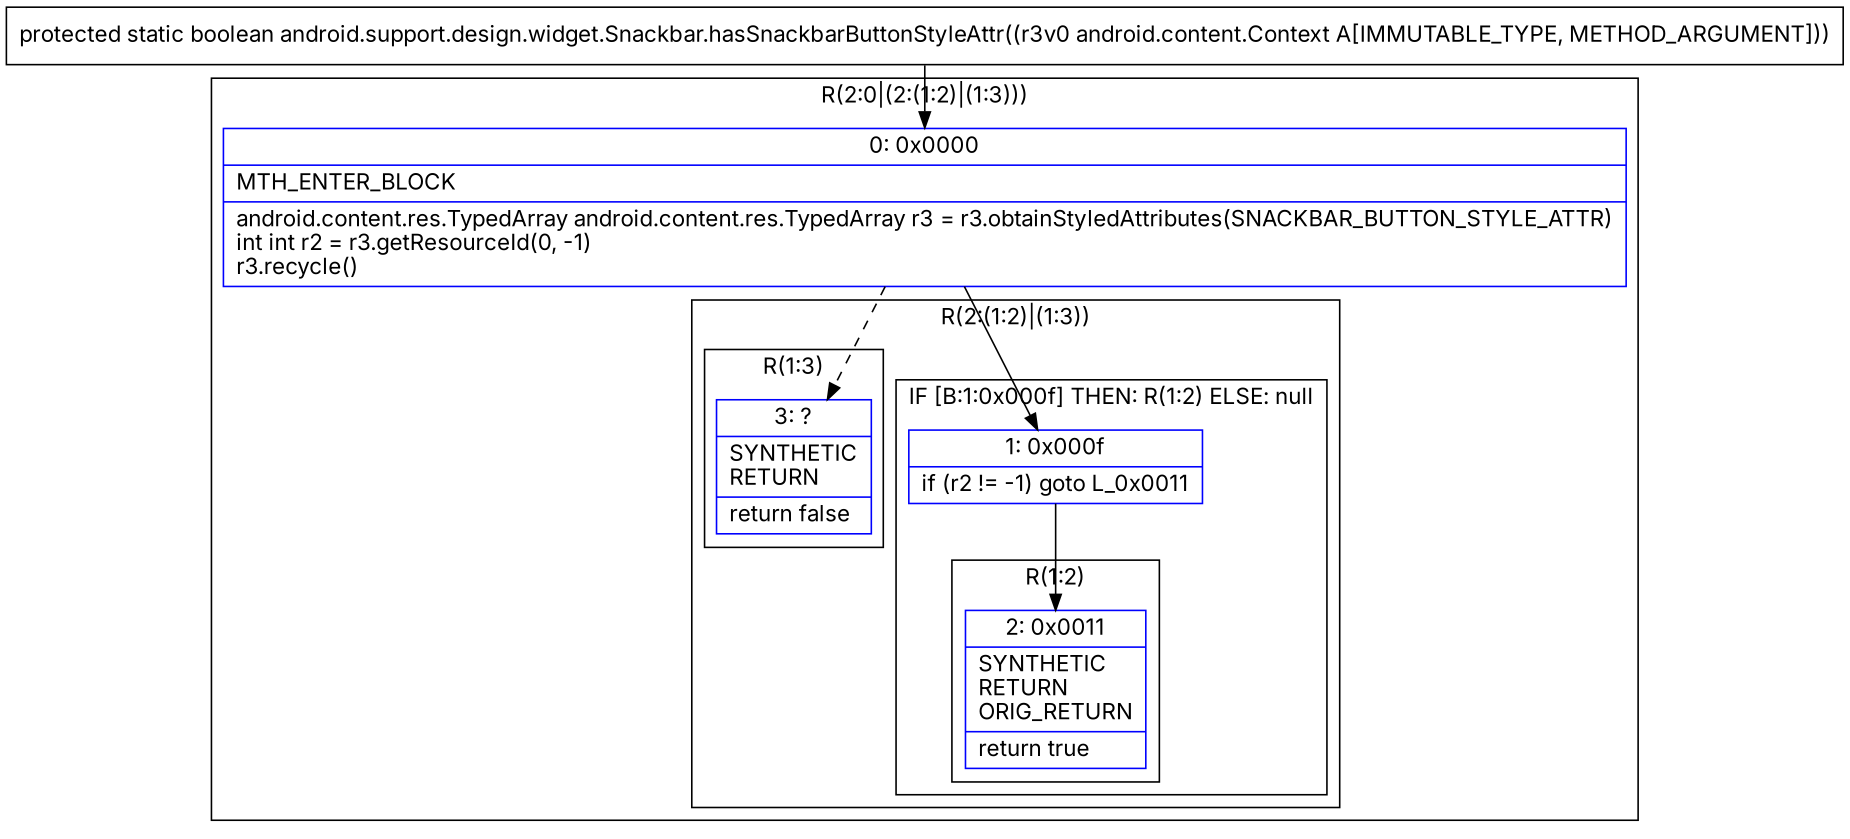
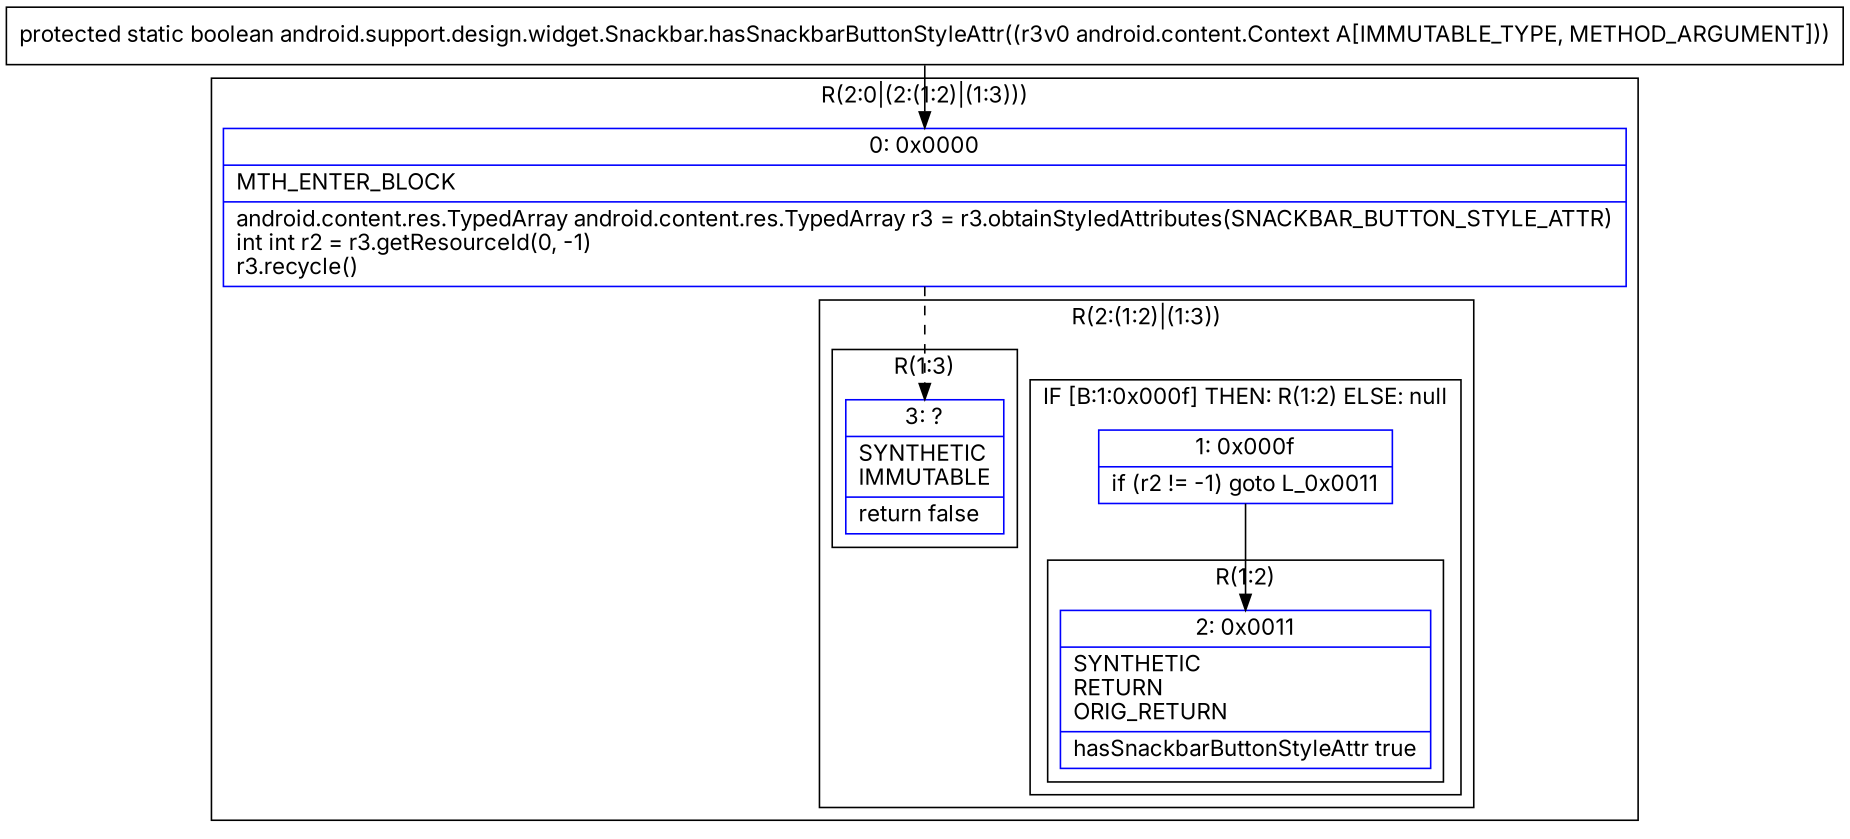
(997, 351) -> none
(775, 478) -> (925, 478)
(1034, 749) -> (1246, 749)
